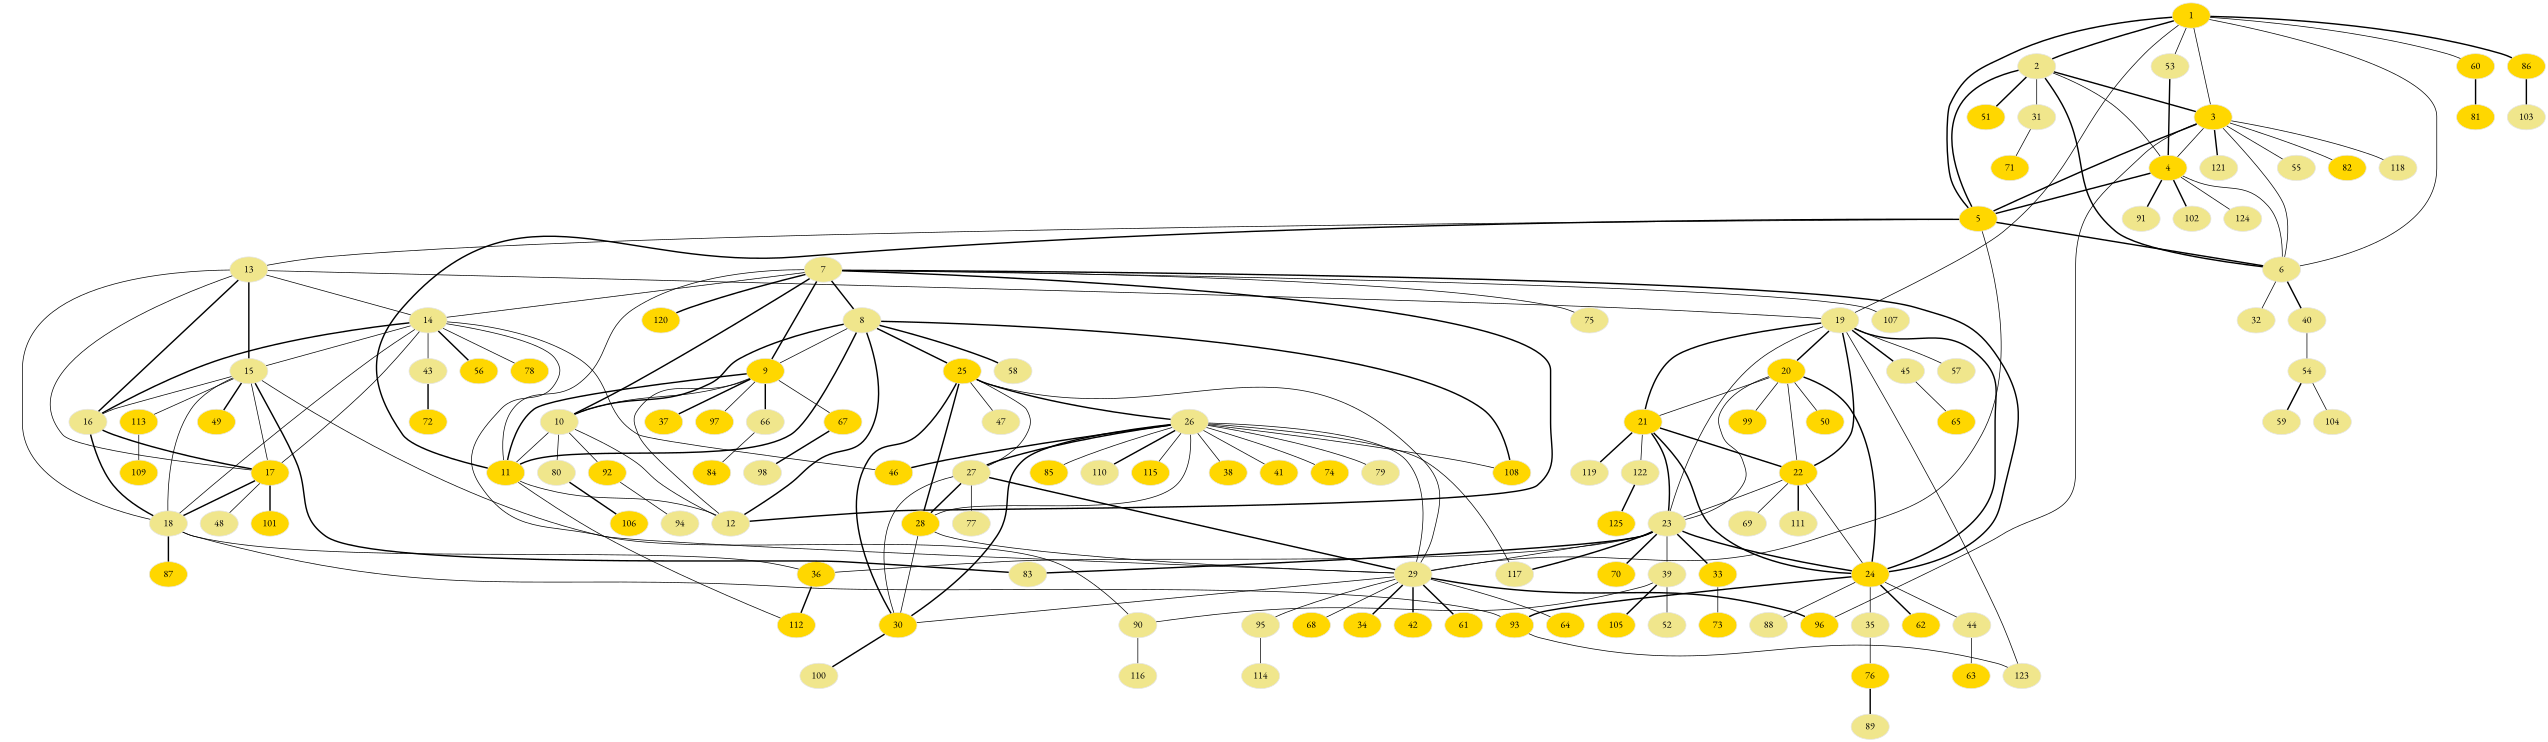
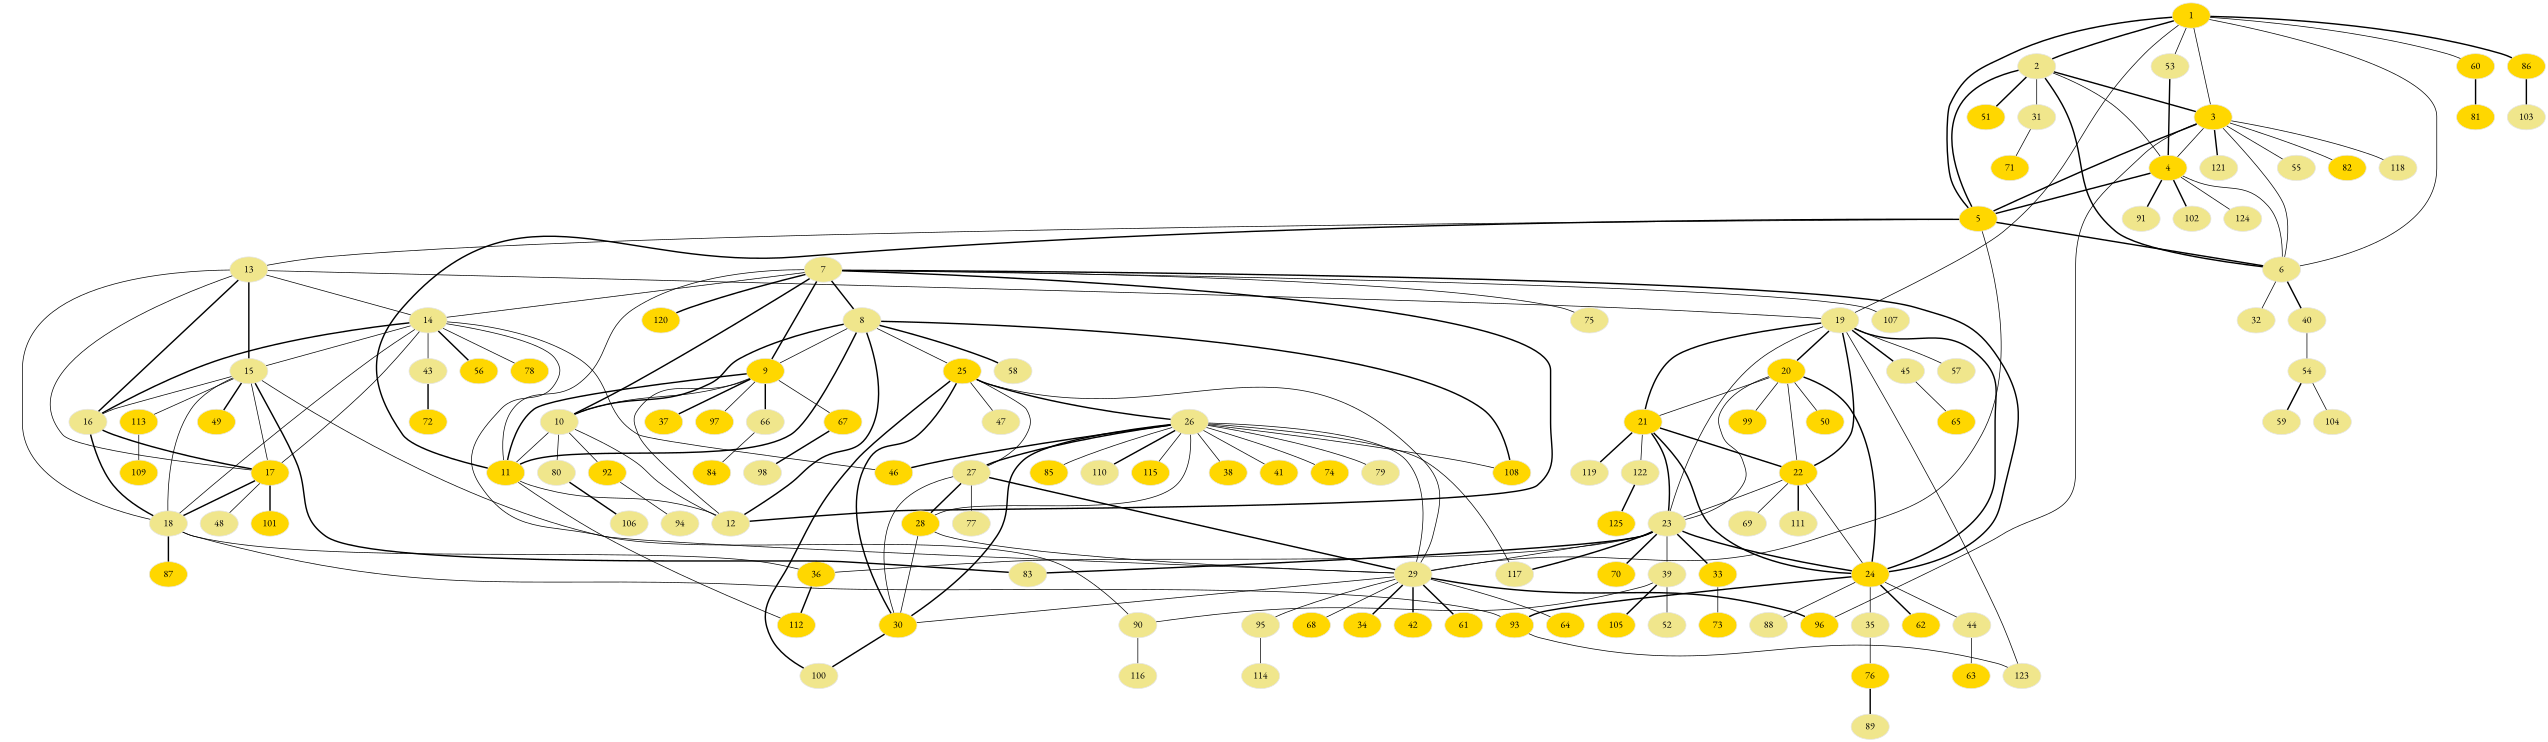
(912, 346) -> (912, 346)
(942, 447) -> (818, 511)
(629, 524) -> (629, 524)
